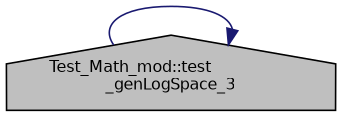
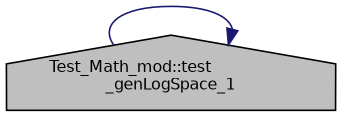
(171, 77) -> (171, 77)
